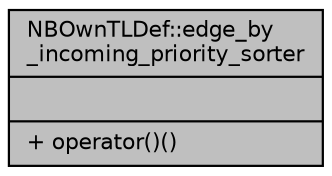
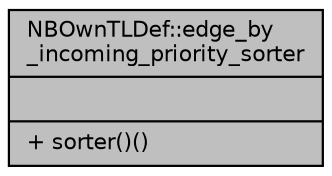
(102, 142) -> (88, 142)
